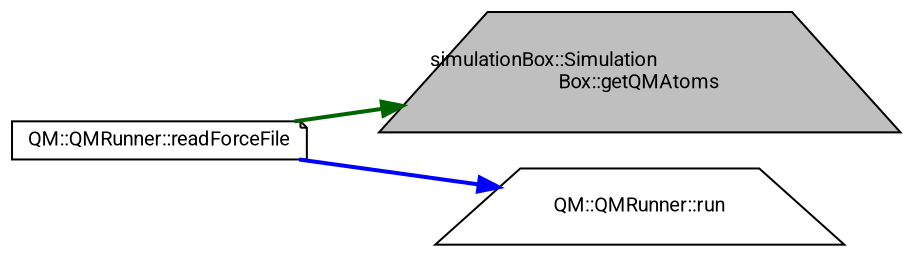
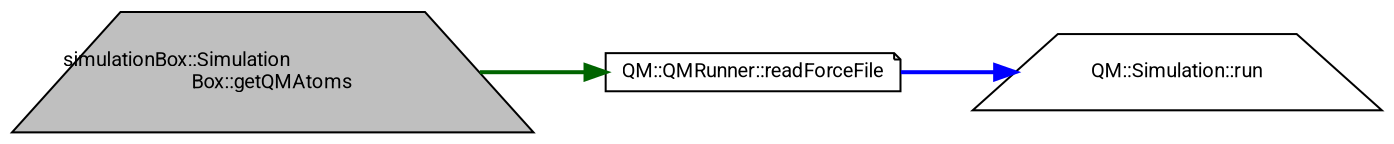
(339, 115) -> (532, 72)
(640, 207) -> (1177, 72)
